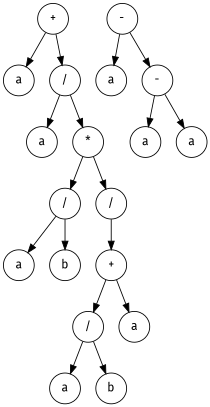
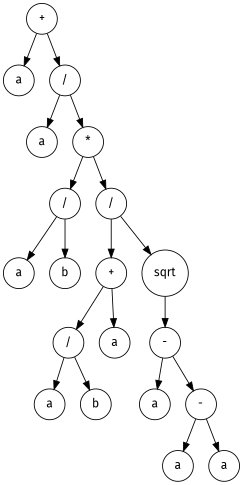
none -> (165, 273)
